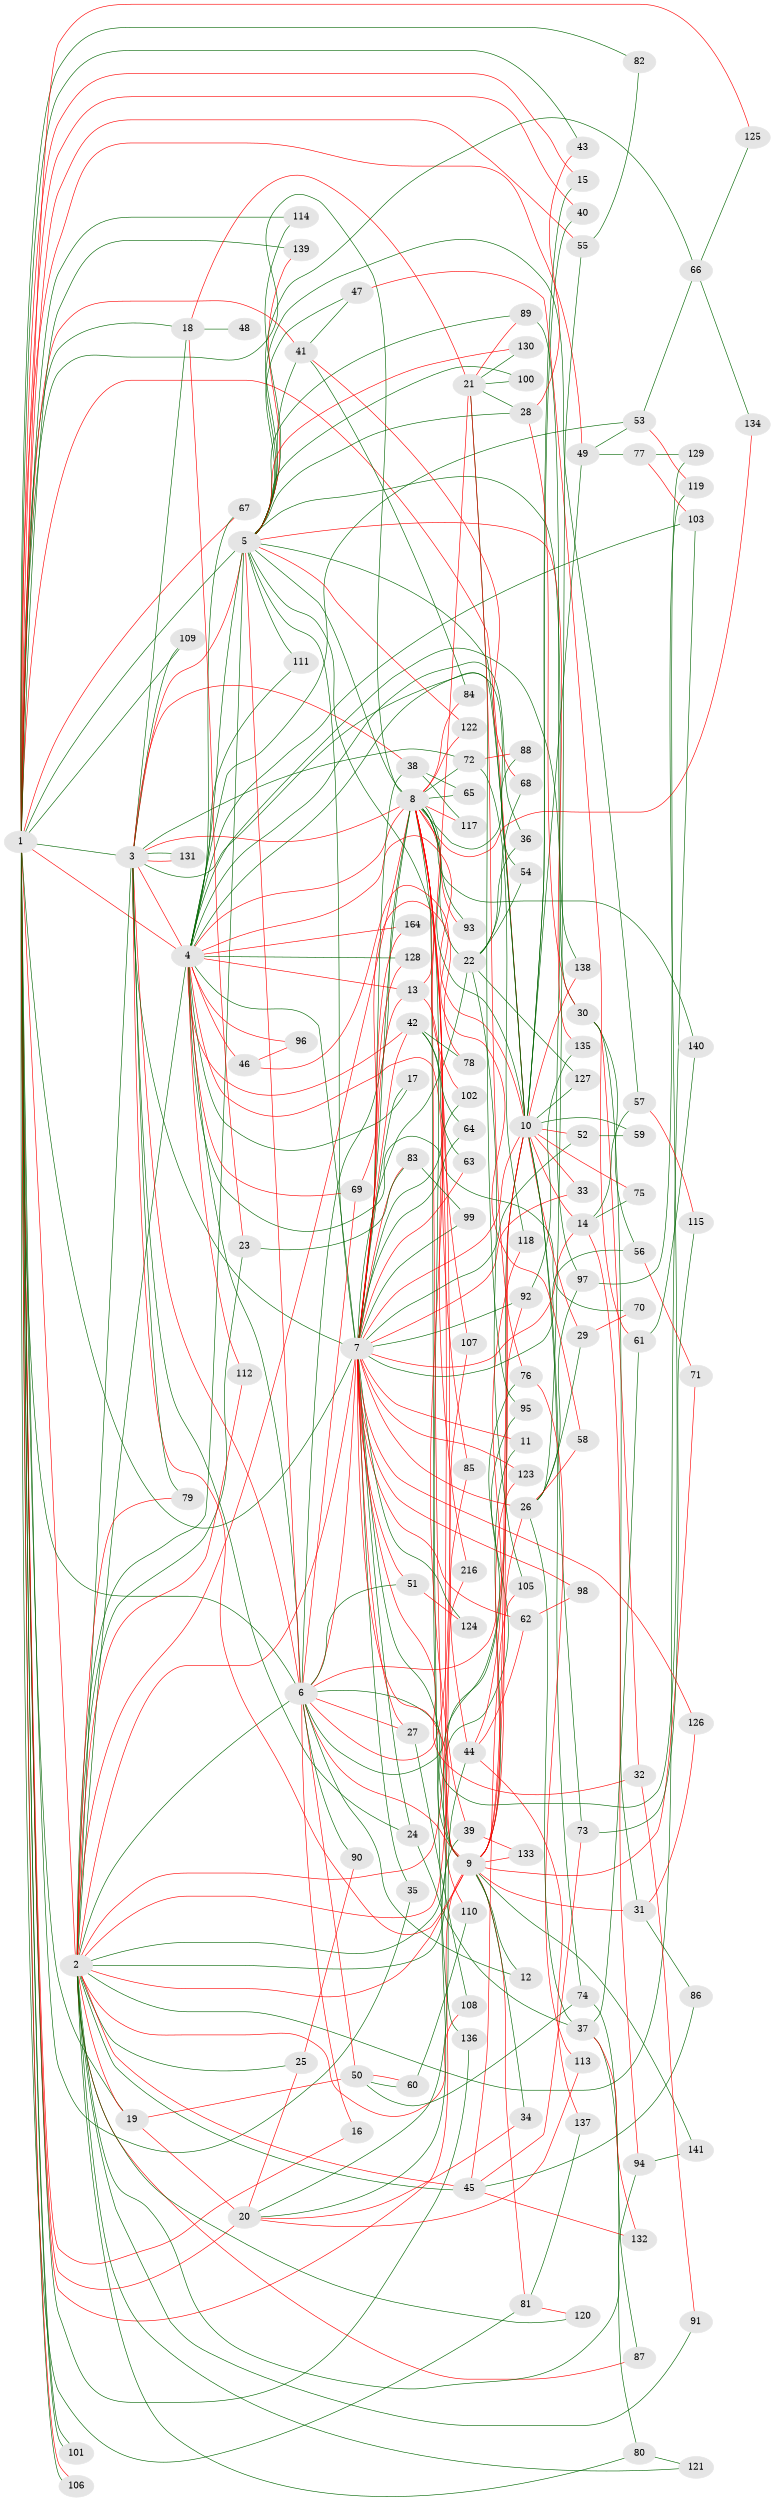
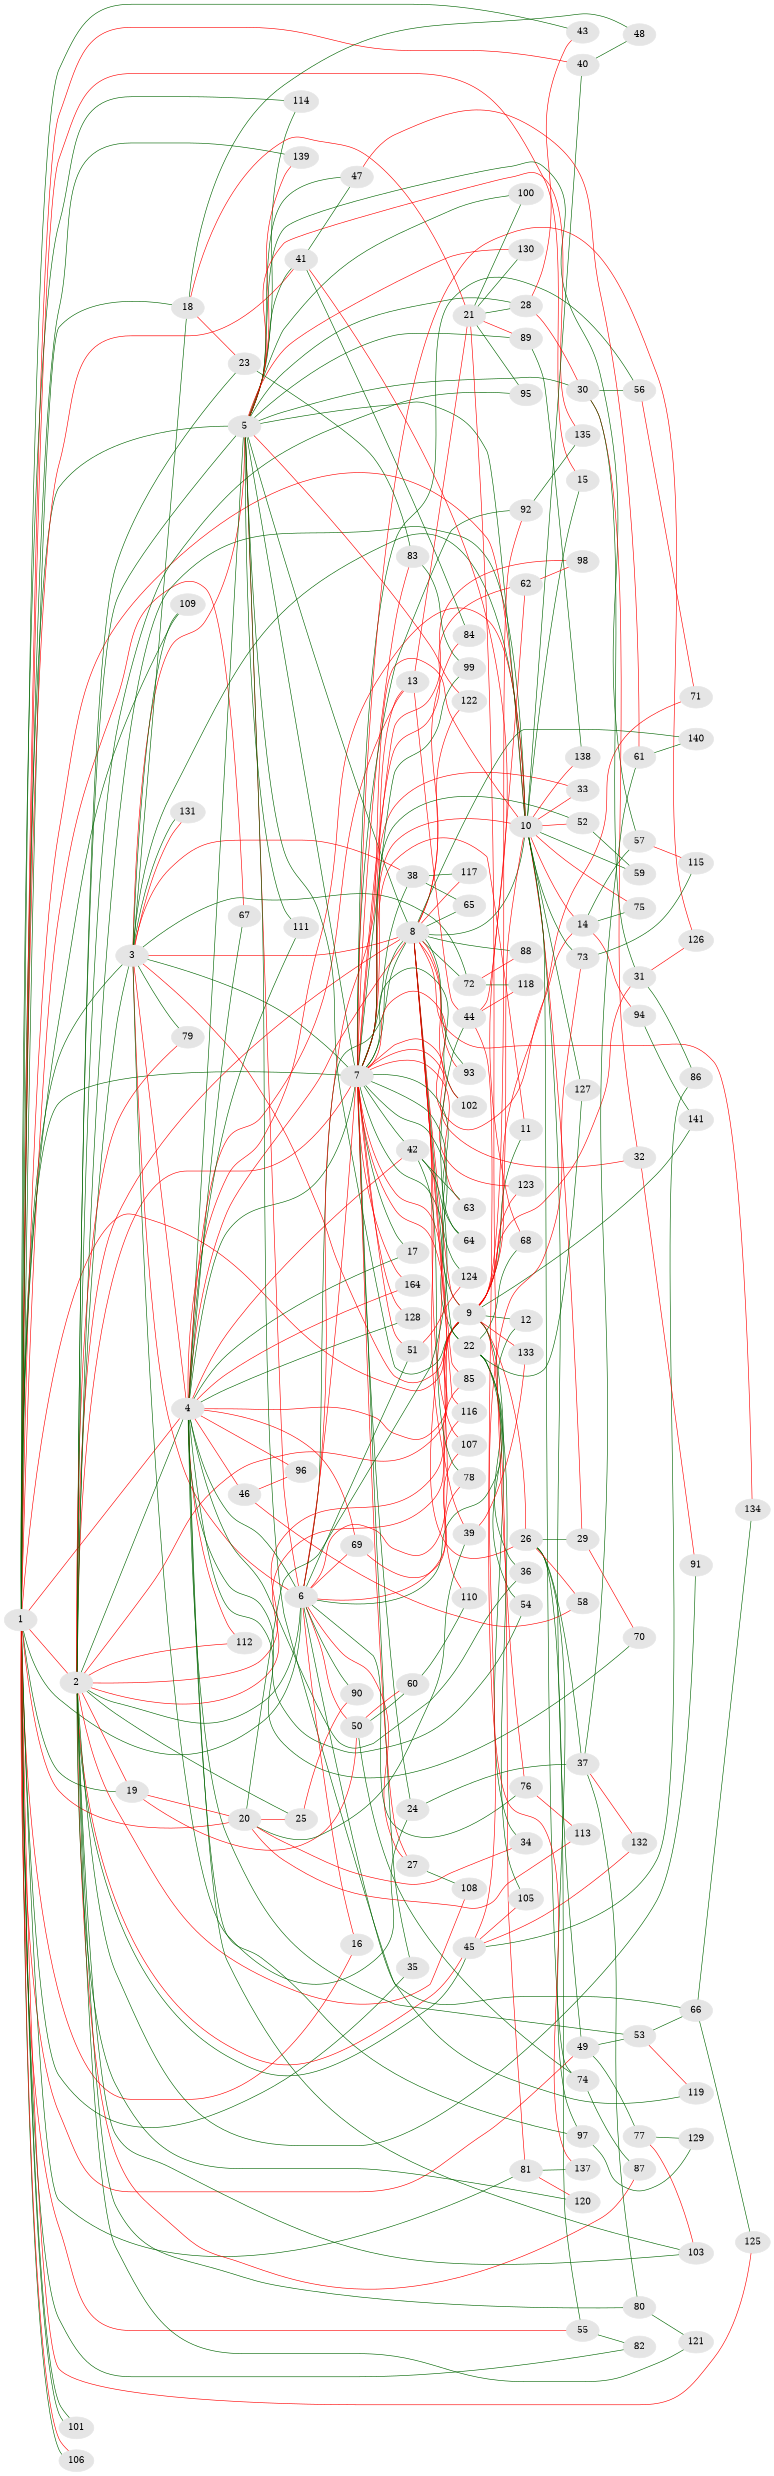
none -> (611, 50)
(274, 284) -> none
(388, 1108) -> (383, 1114)
(469, 1571) -> (469, 1413)
(469, 2039) -> none
(296, 2370) -> none
